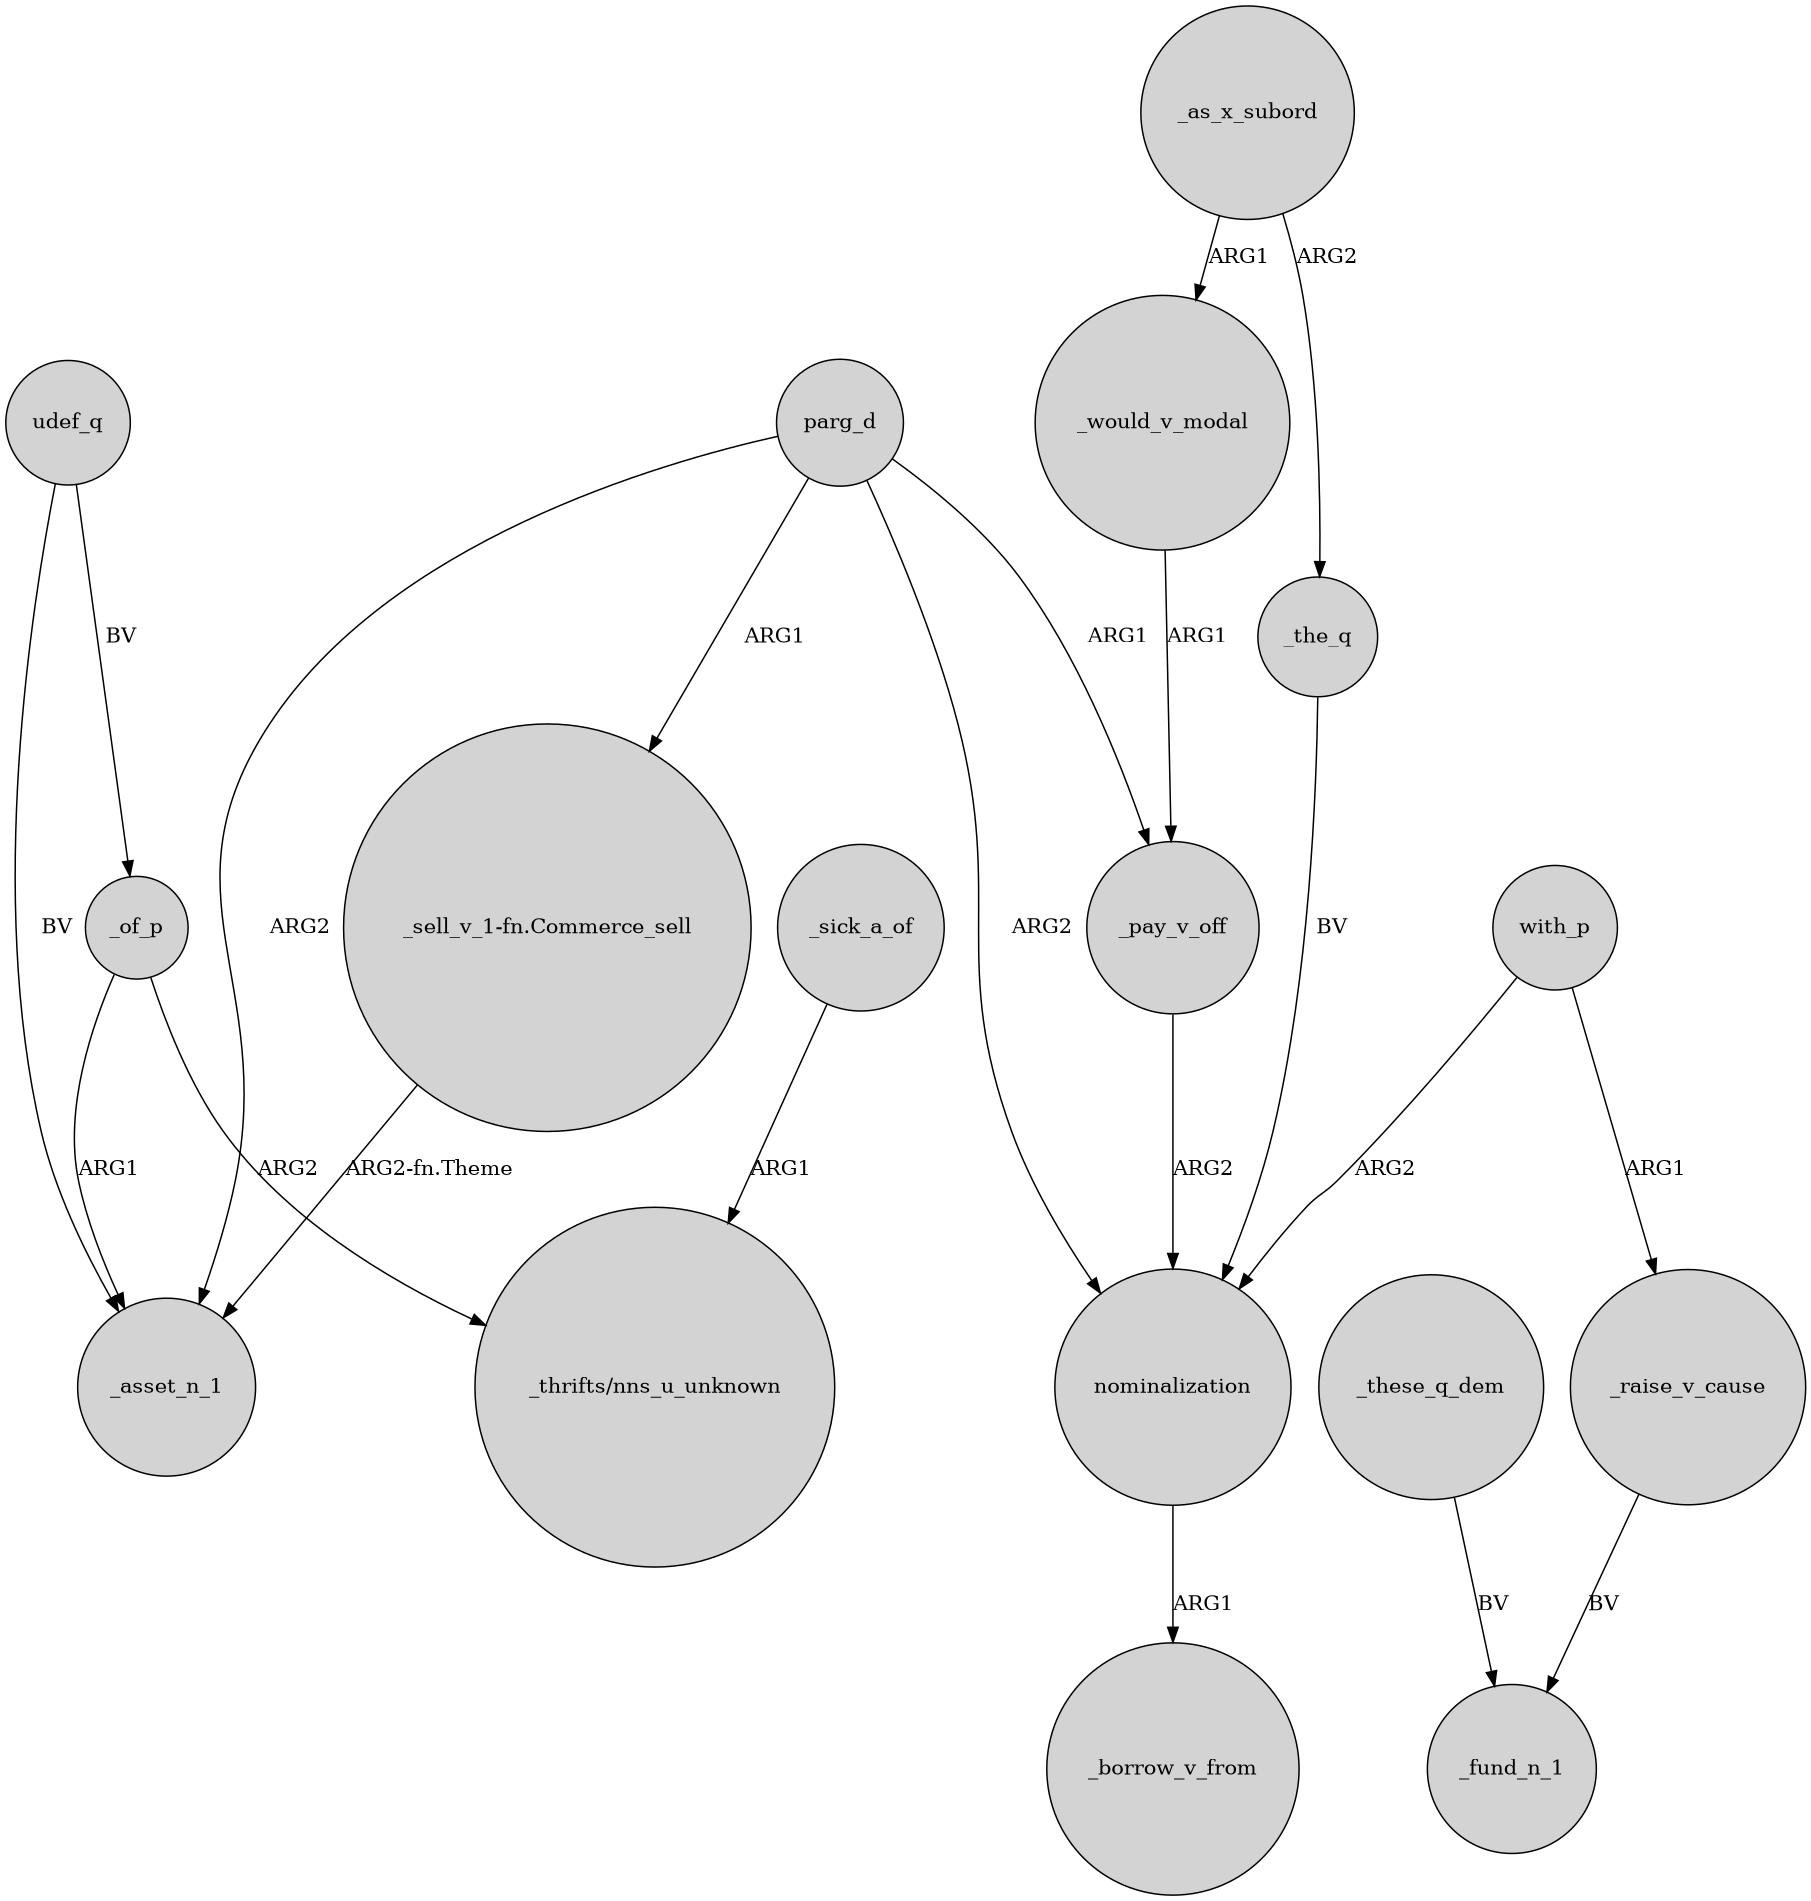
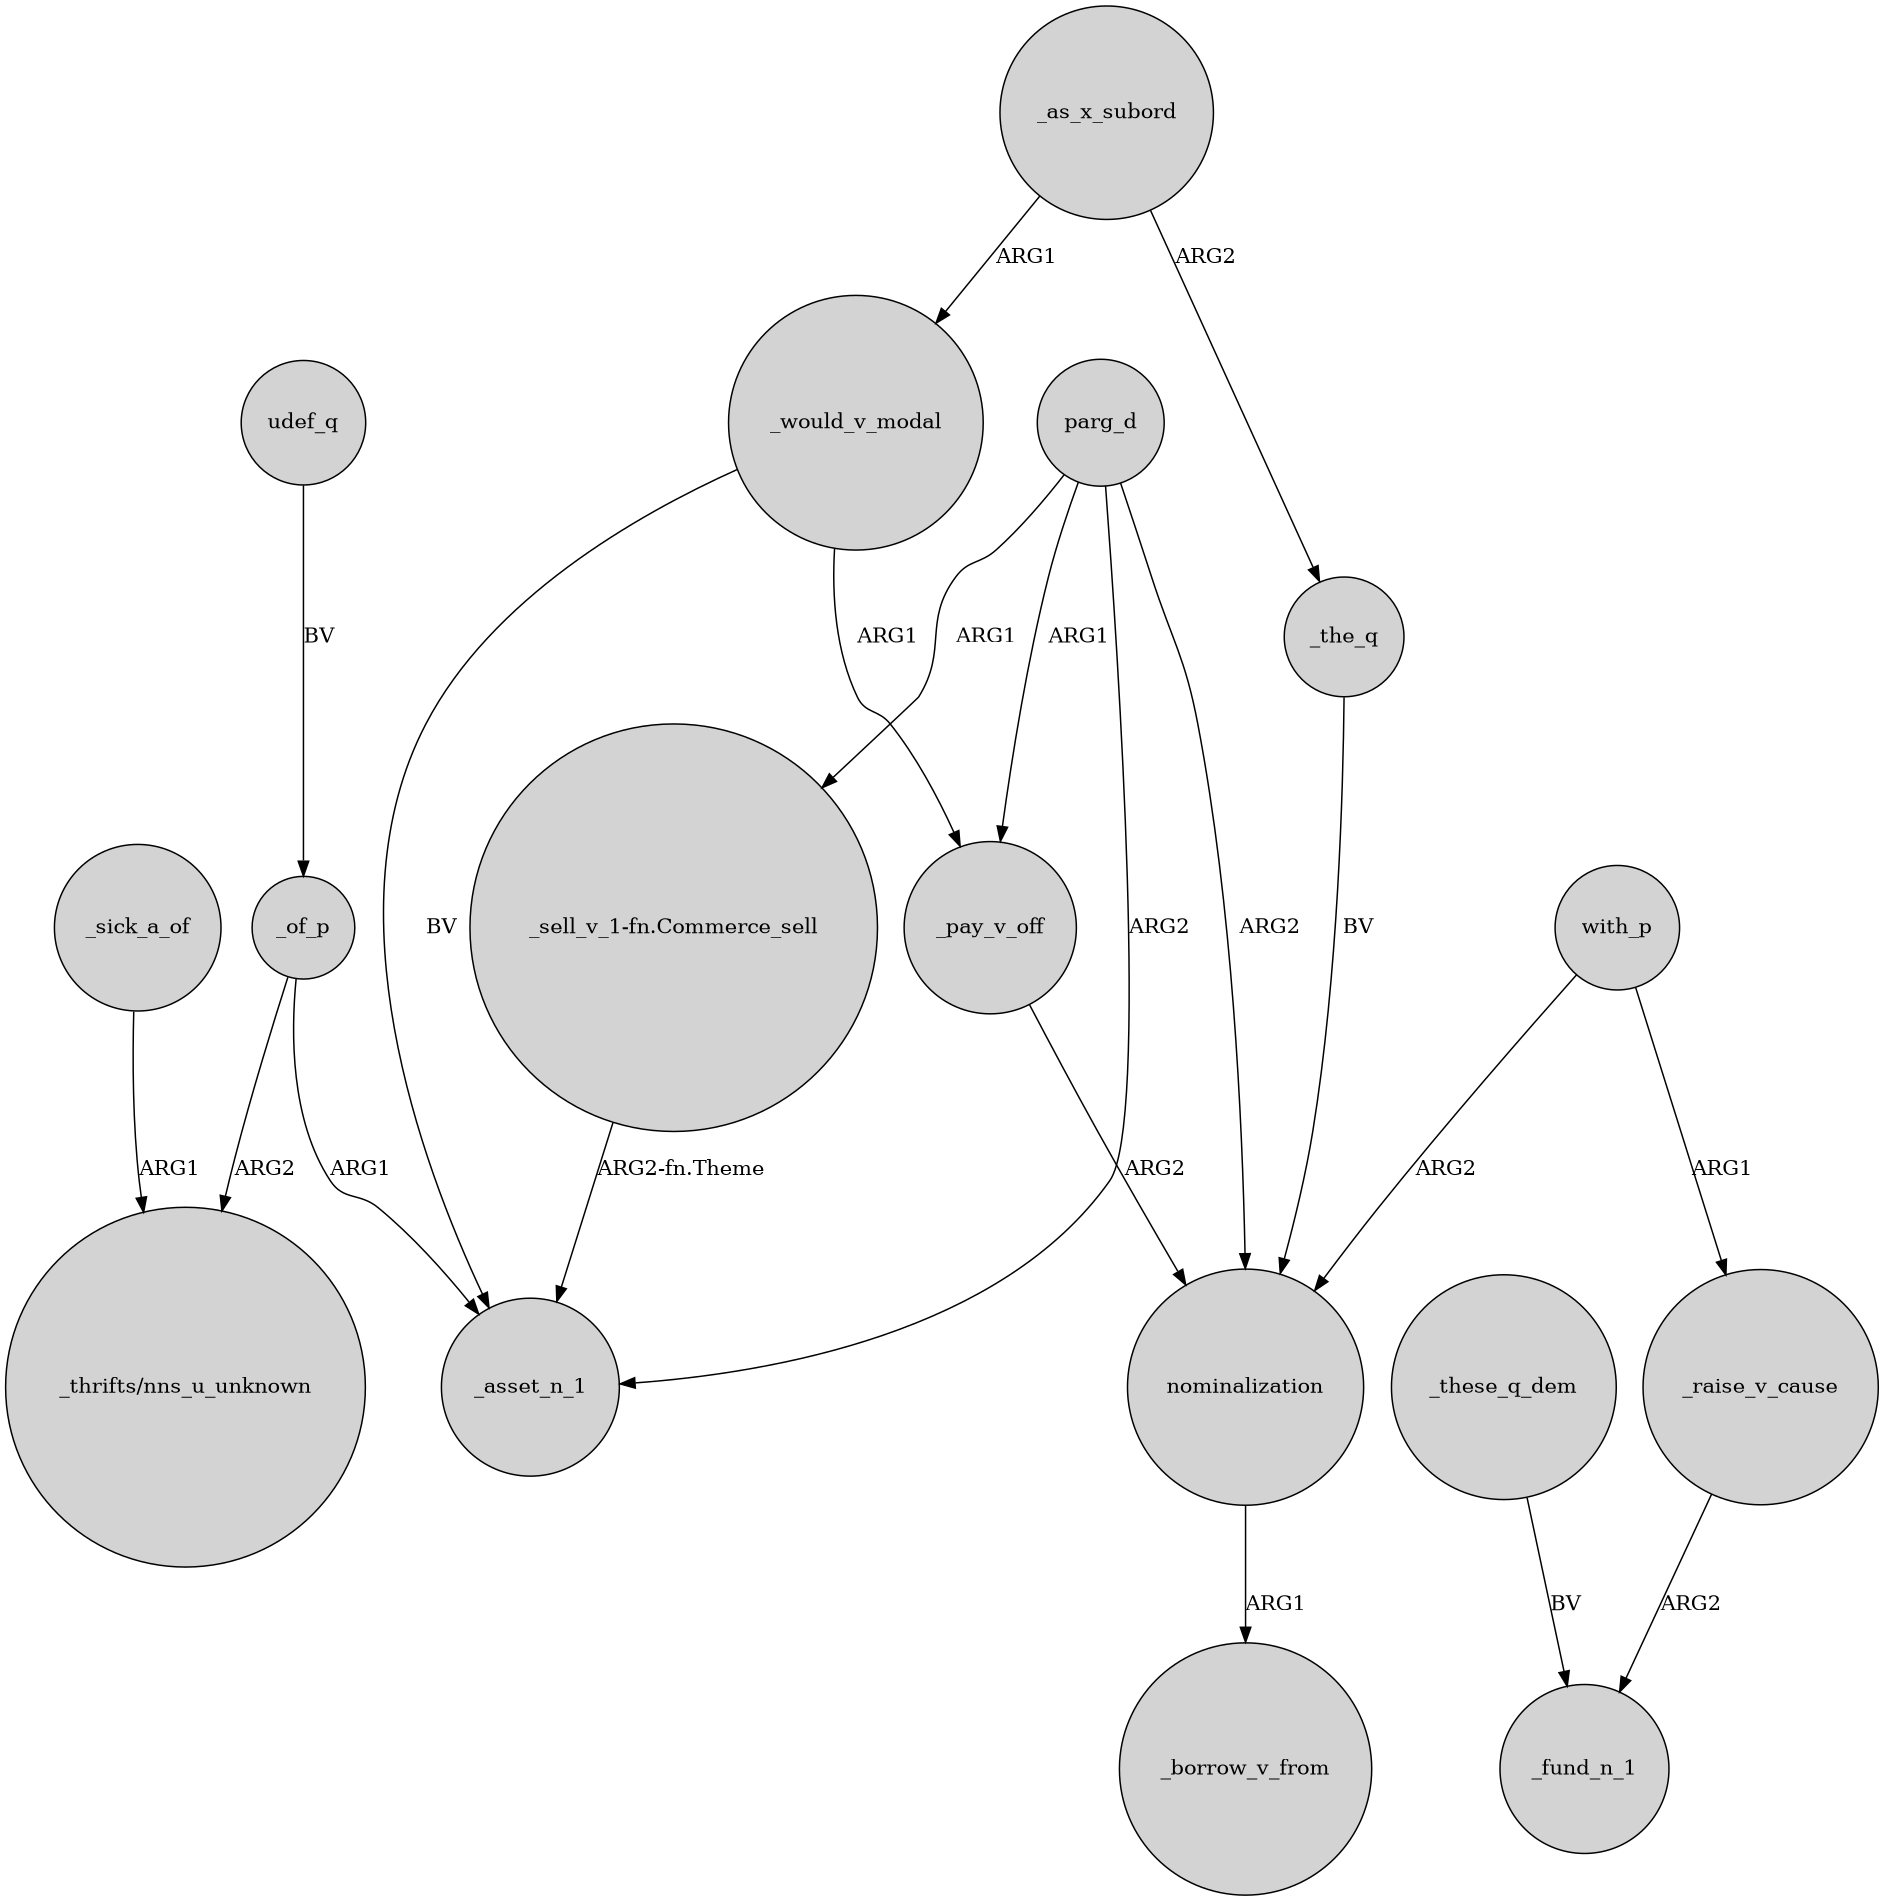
(16, 898) -> (396, 810)
(1604, 1605) -> (1691, 1605)
